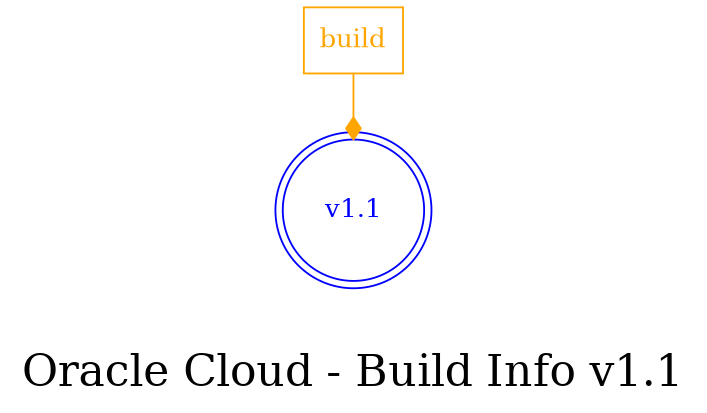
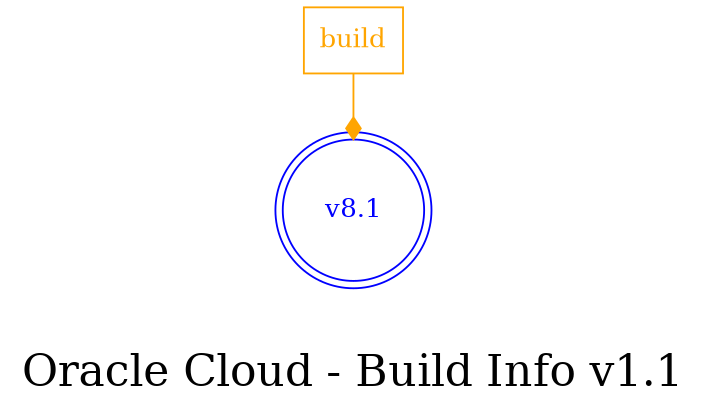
(353, 210) -> (353, 210)
